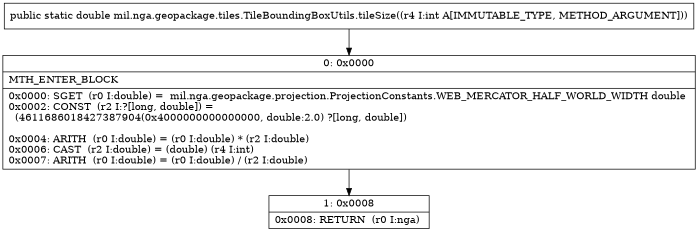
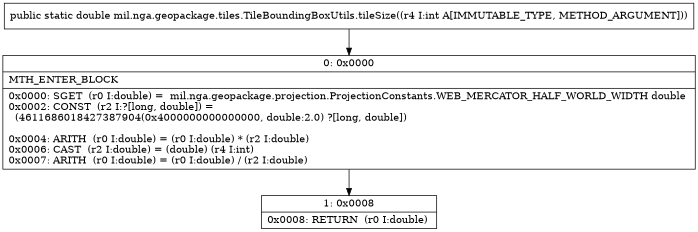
(349, 220) -> (349, 220)
